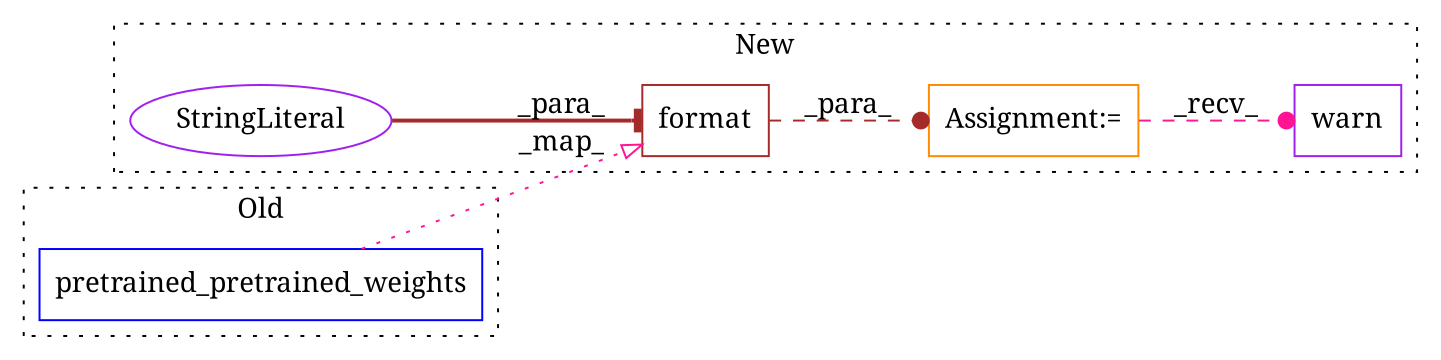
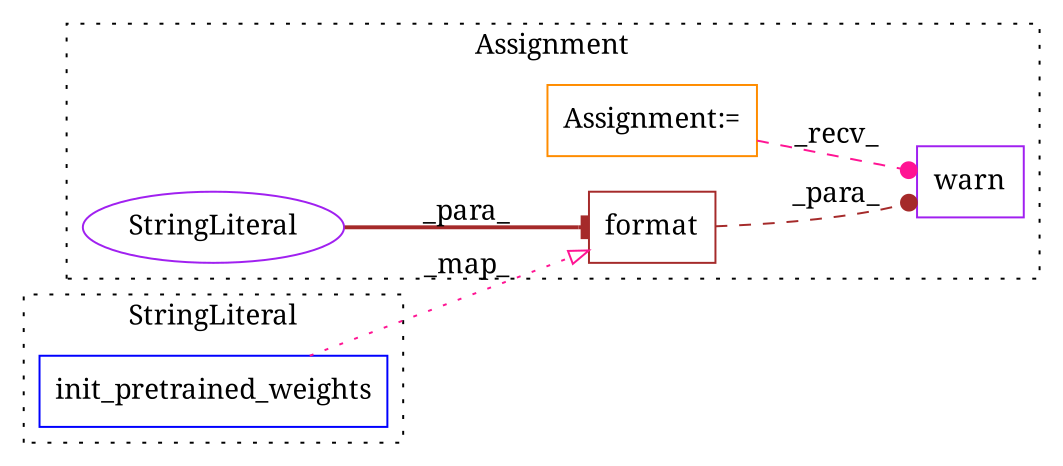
(766, 46) -> (553, 46)
(841, 121) -> (809, 220)
(261, 210) -> (213, 317)
(261, 285) -> (213, 391)
